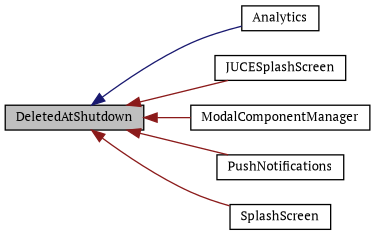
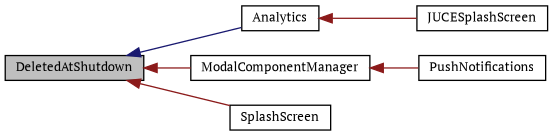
(184, 91) -> (374, 18)
(184, 144) -> (401, 68)
